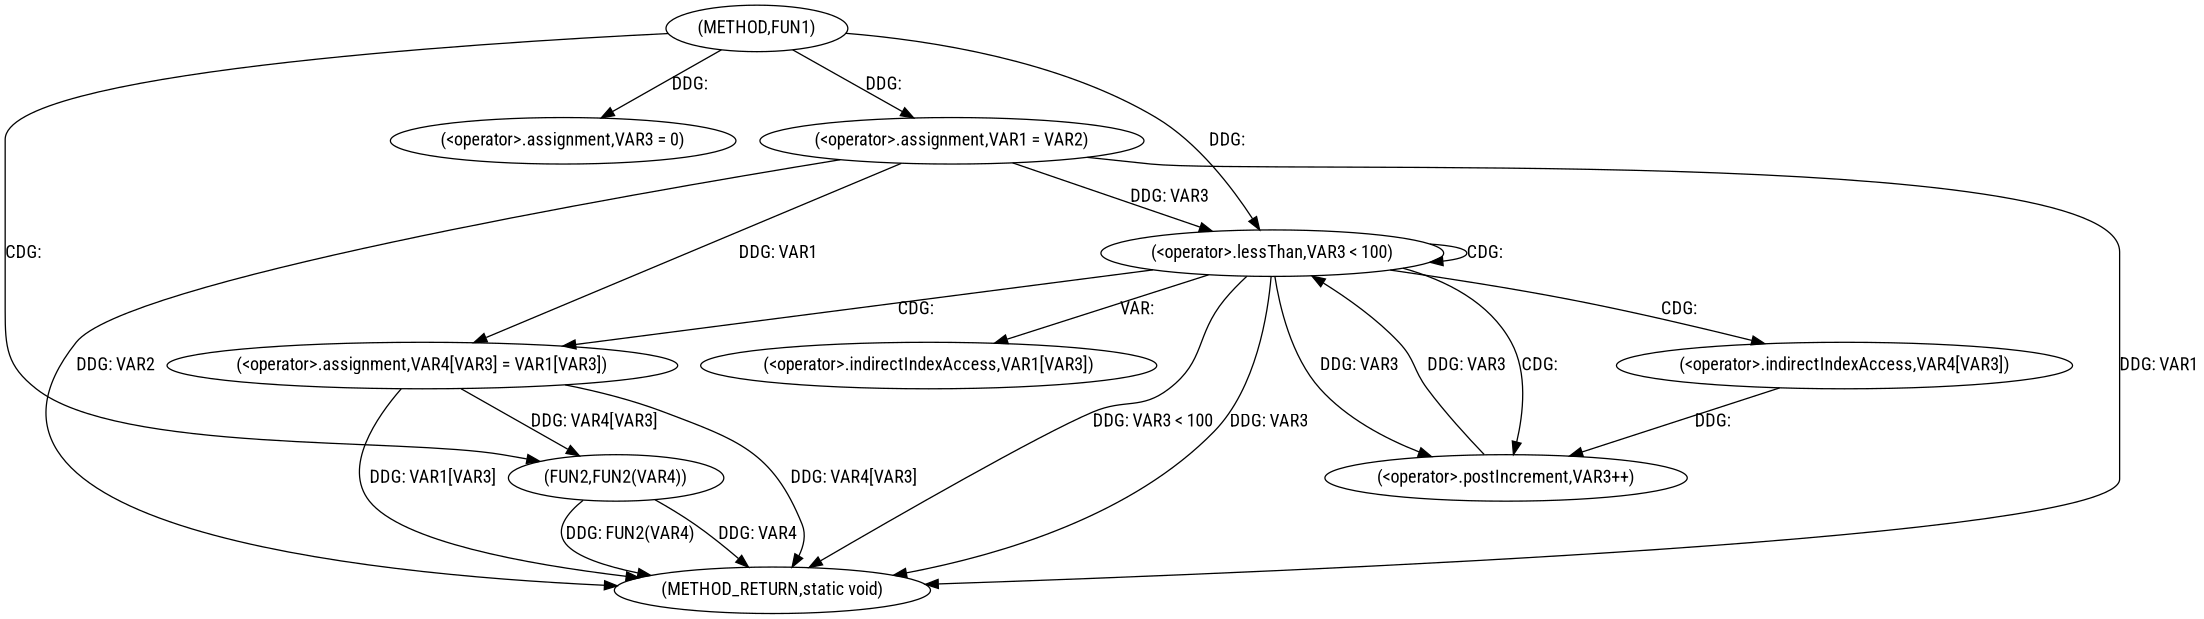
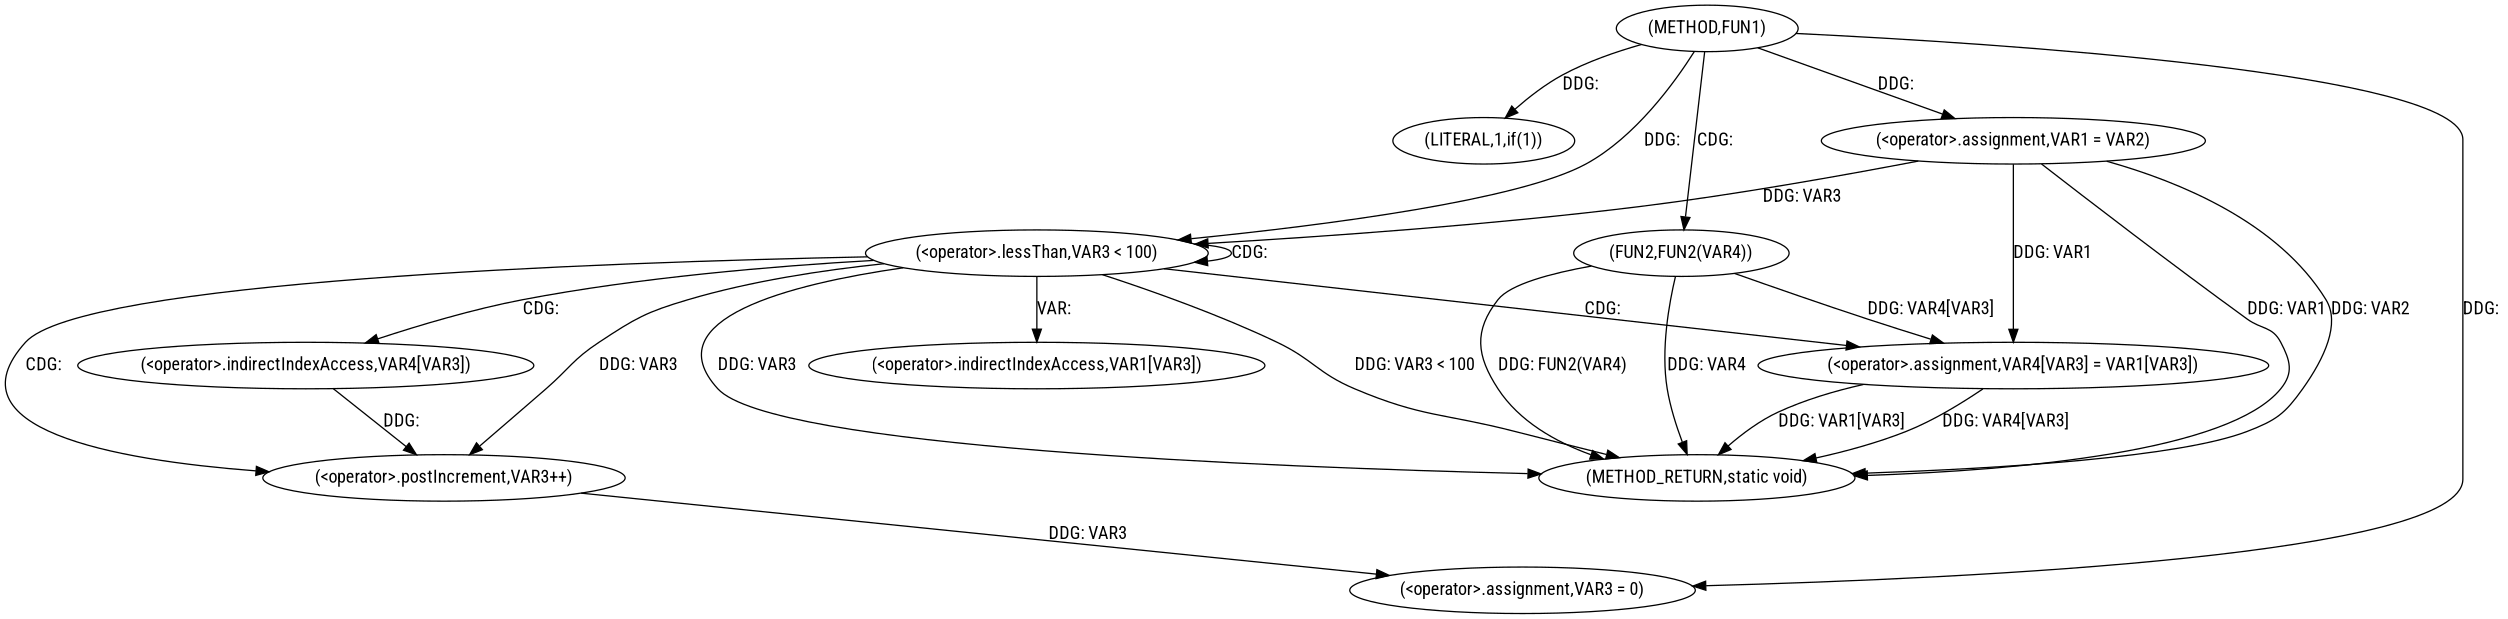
none -> (1484, 141)
(1412, 361) -> (979, 534)
(514, 419) -> (1832, 307)
